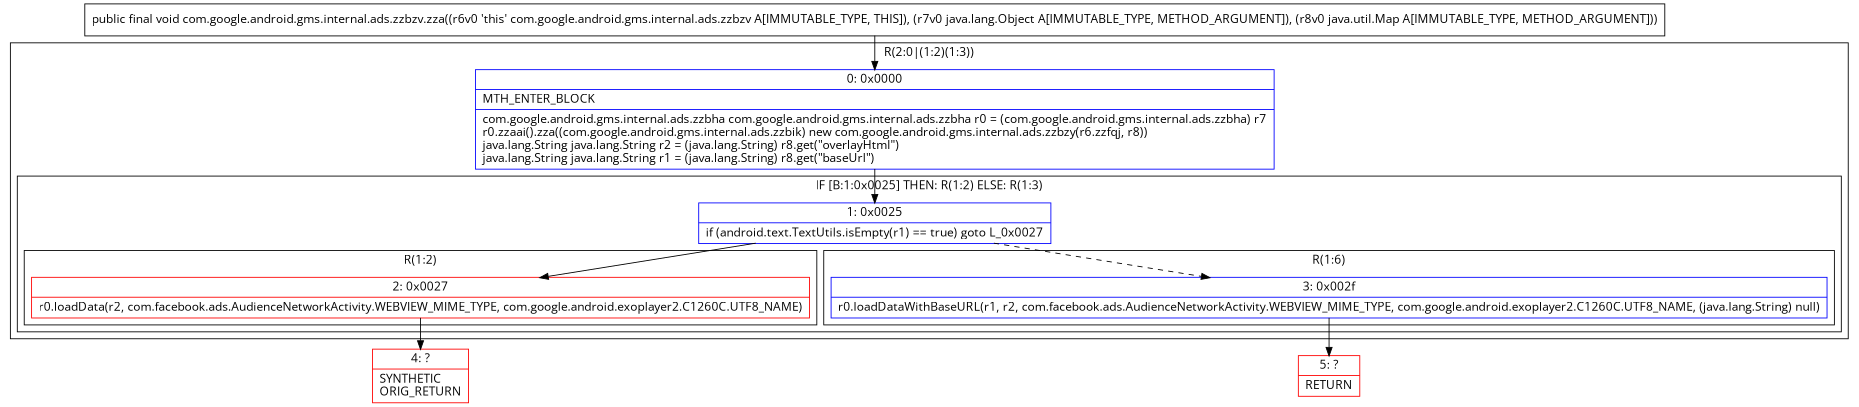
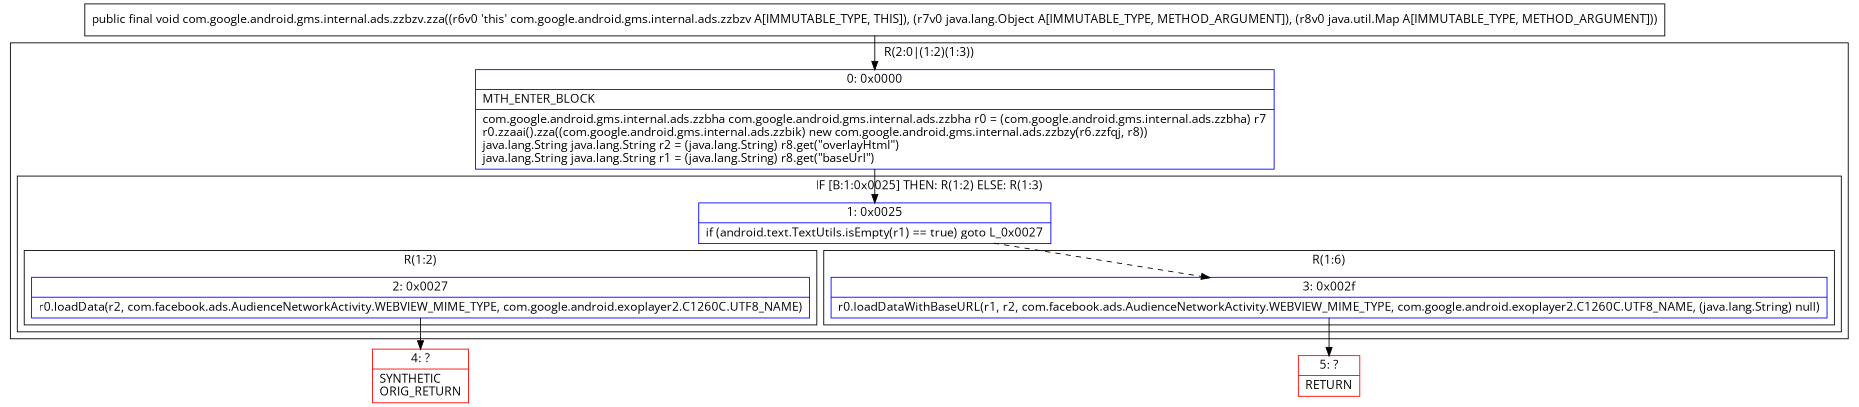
(652, 260) -> none
(421, 298) -> (421, 298)
